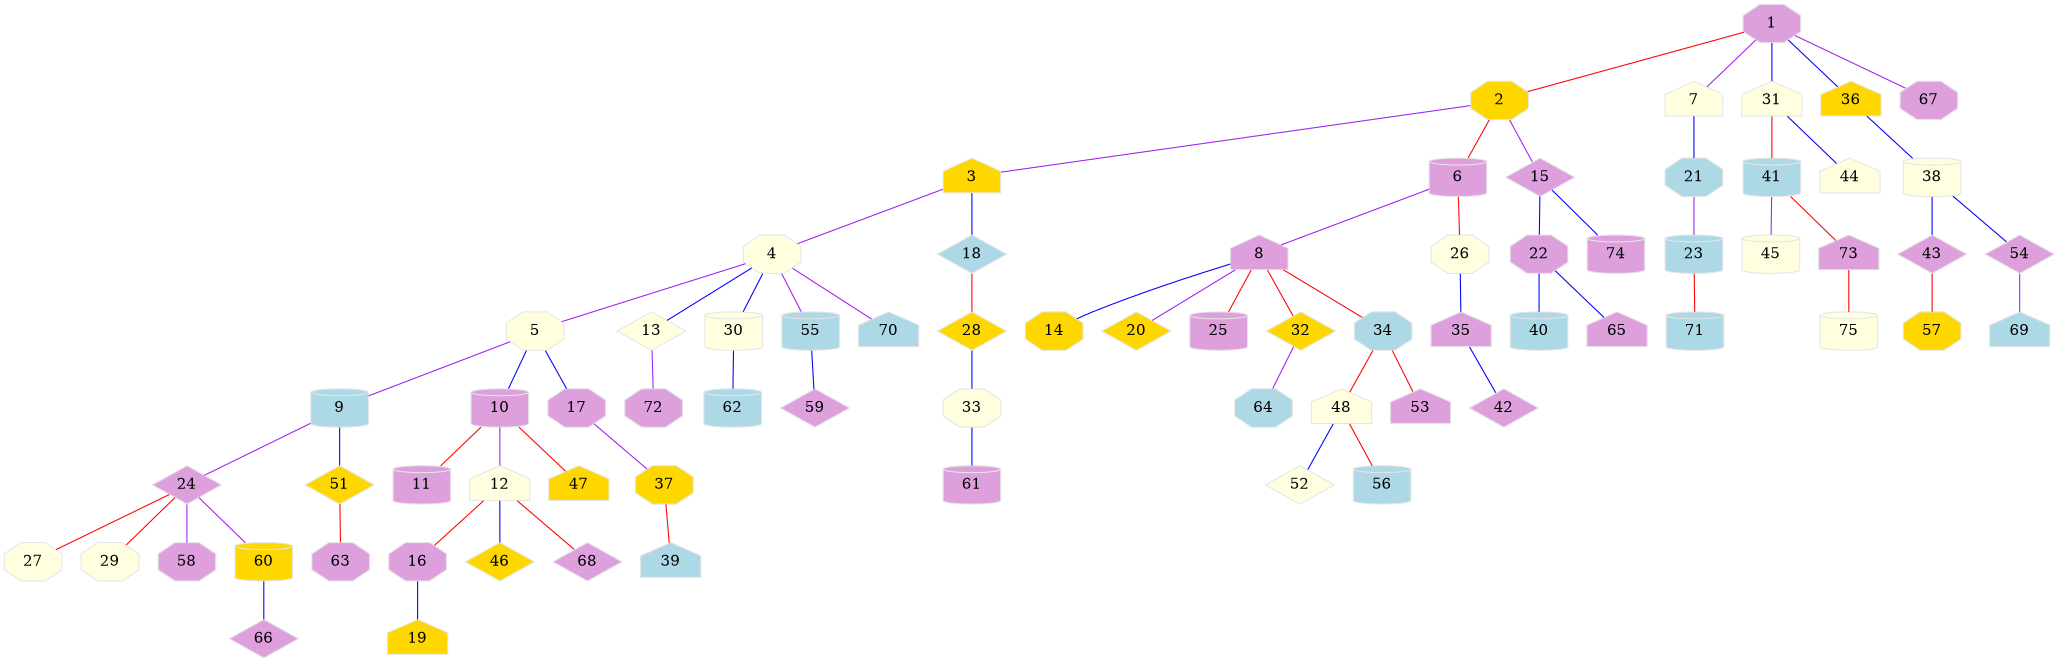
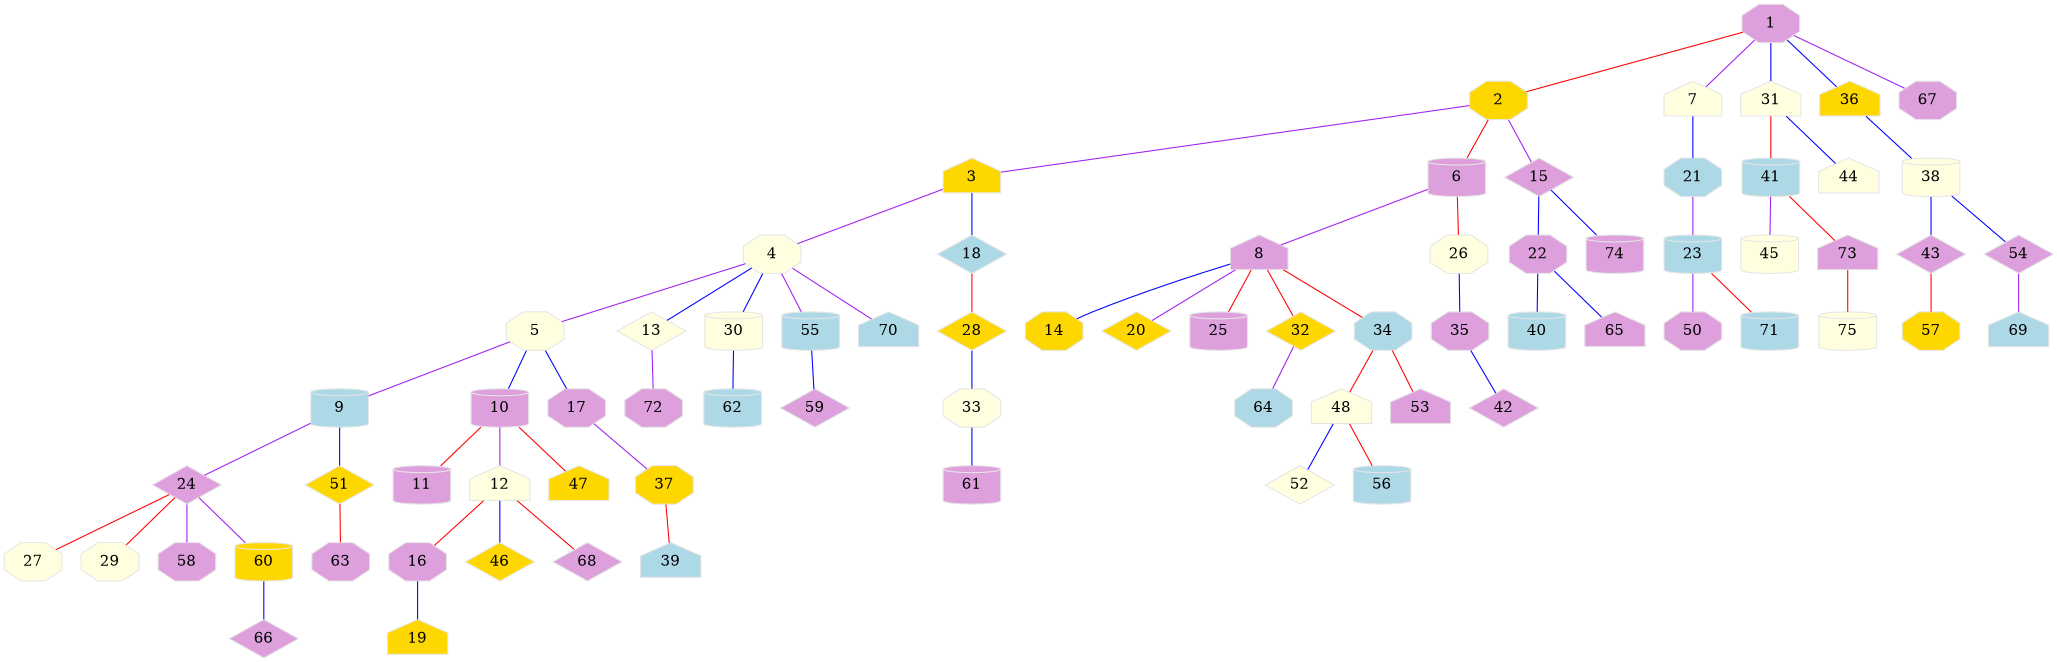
(1461, 331) -> (1460, 331)
none -> (1693, 331)
